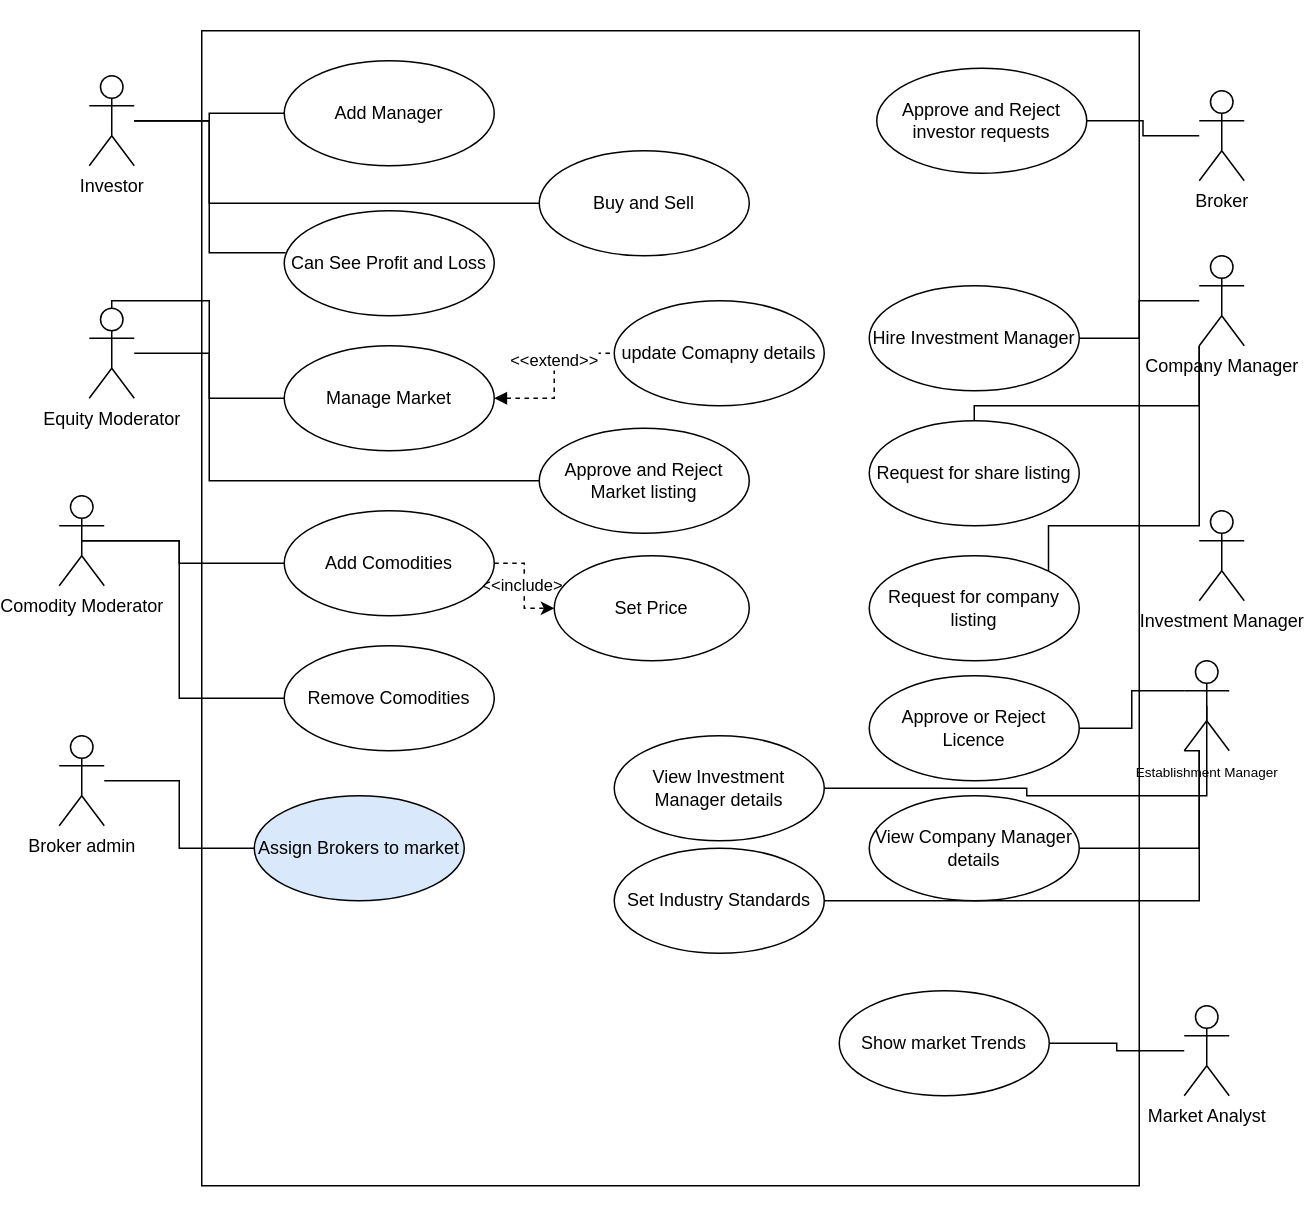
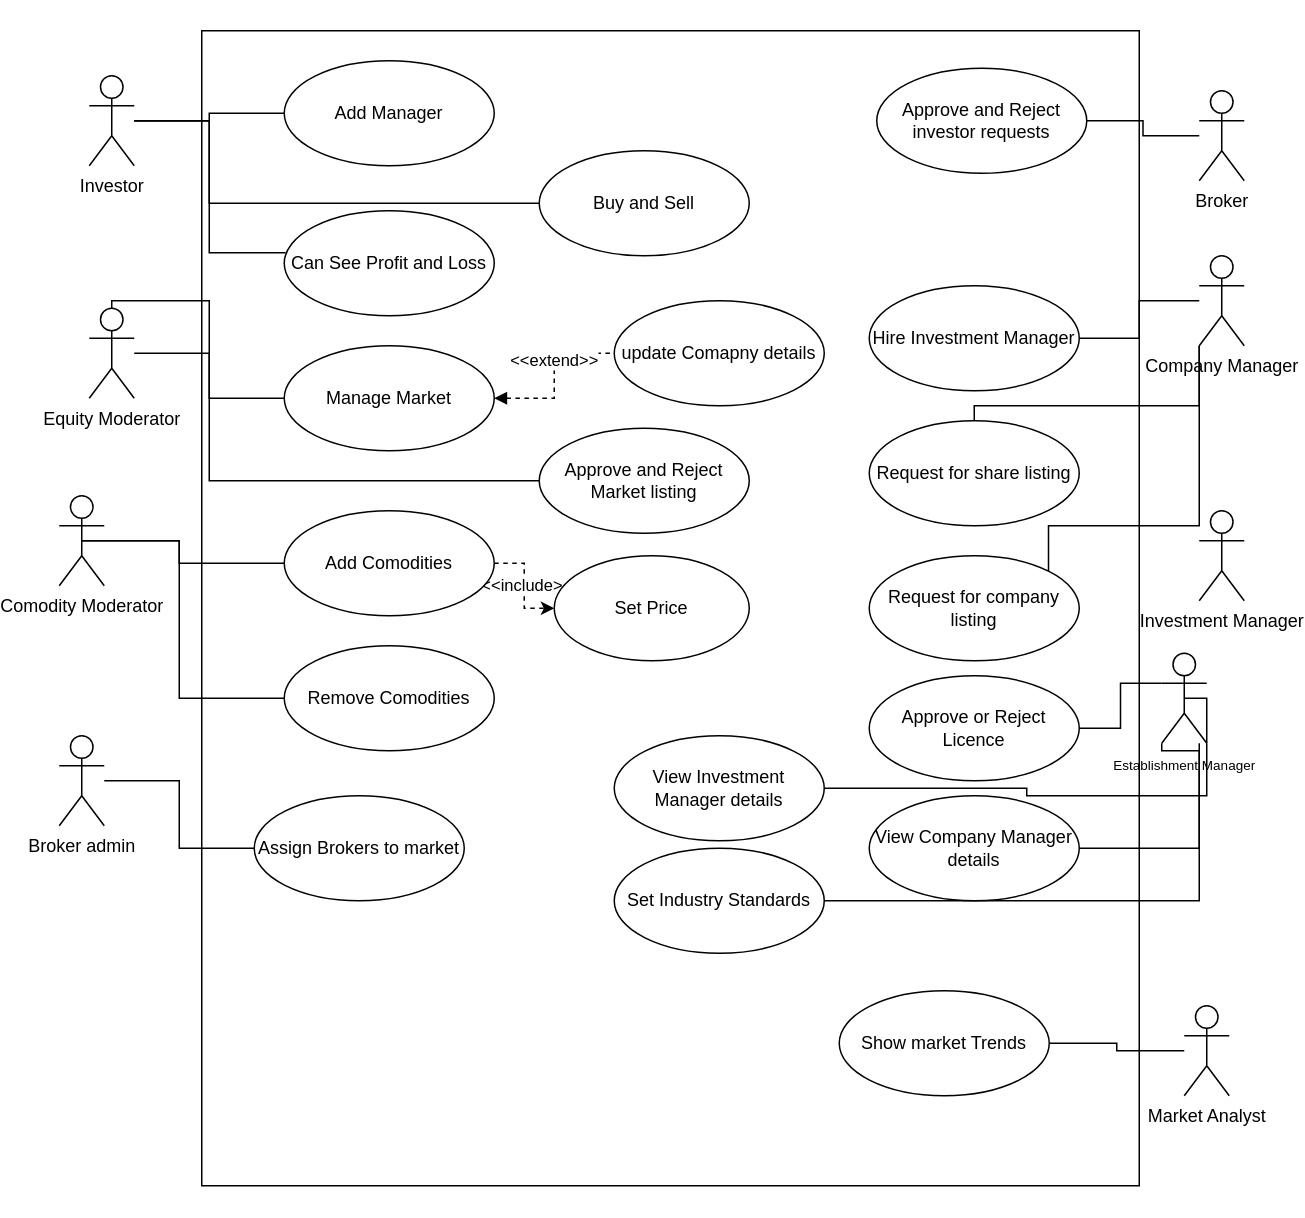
(1207, 706) -> (1184, 698)
(359, 848) -> (359, 848)
